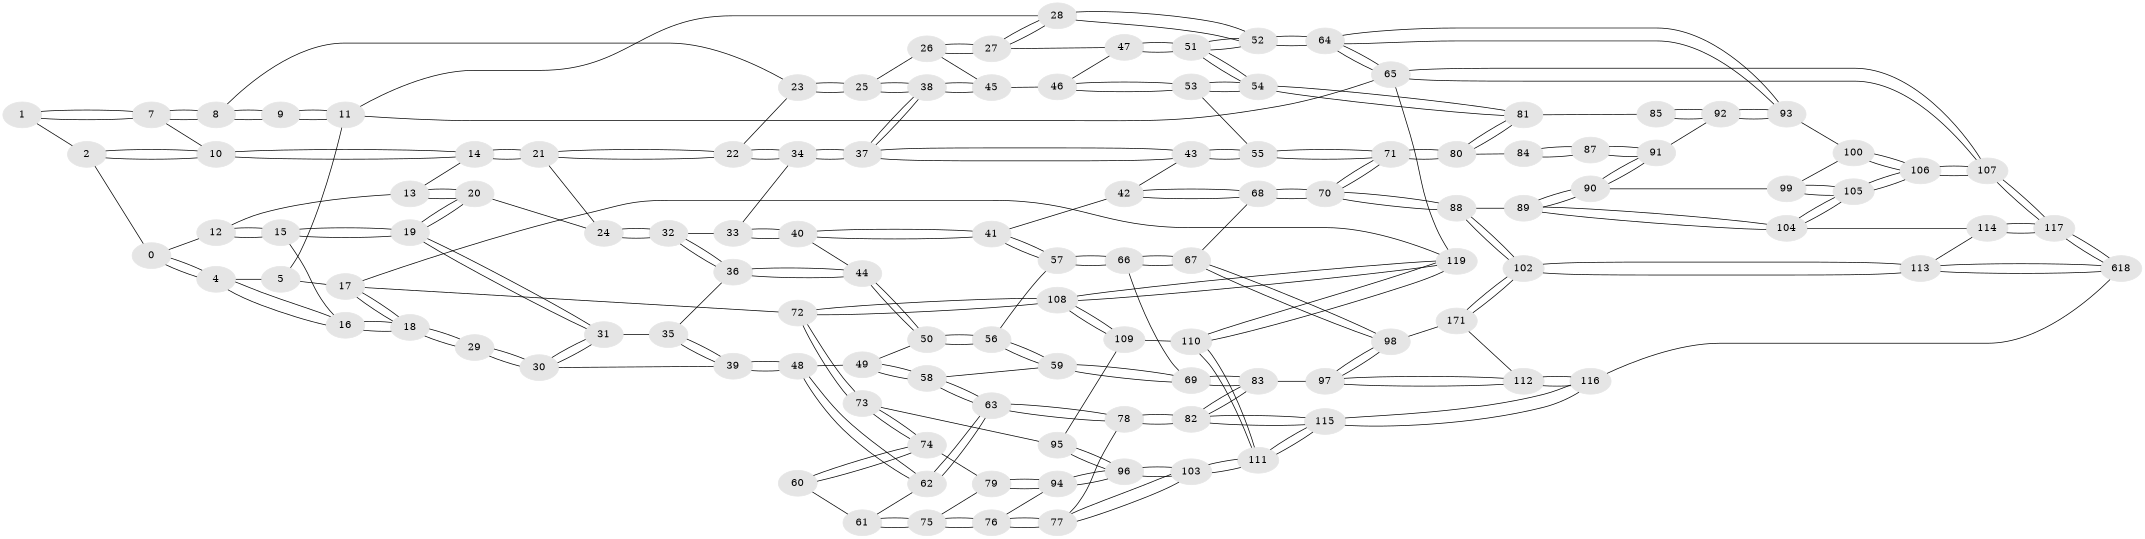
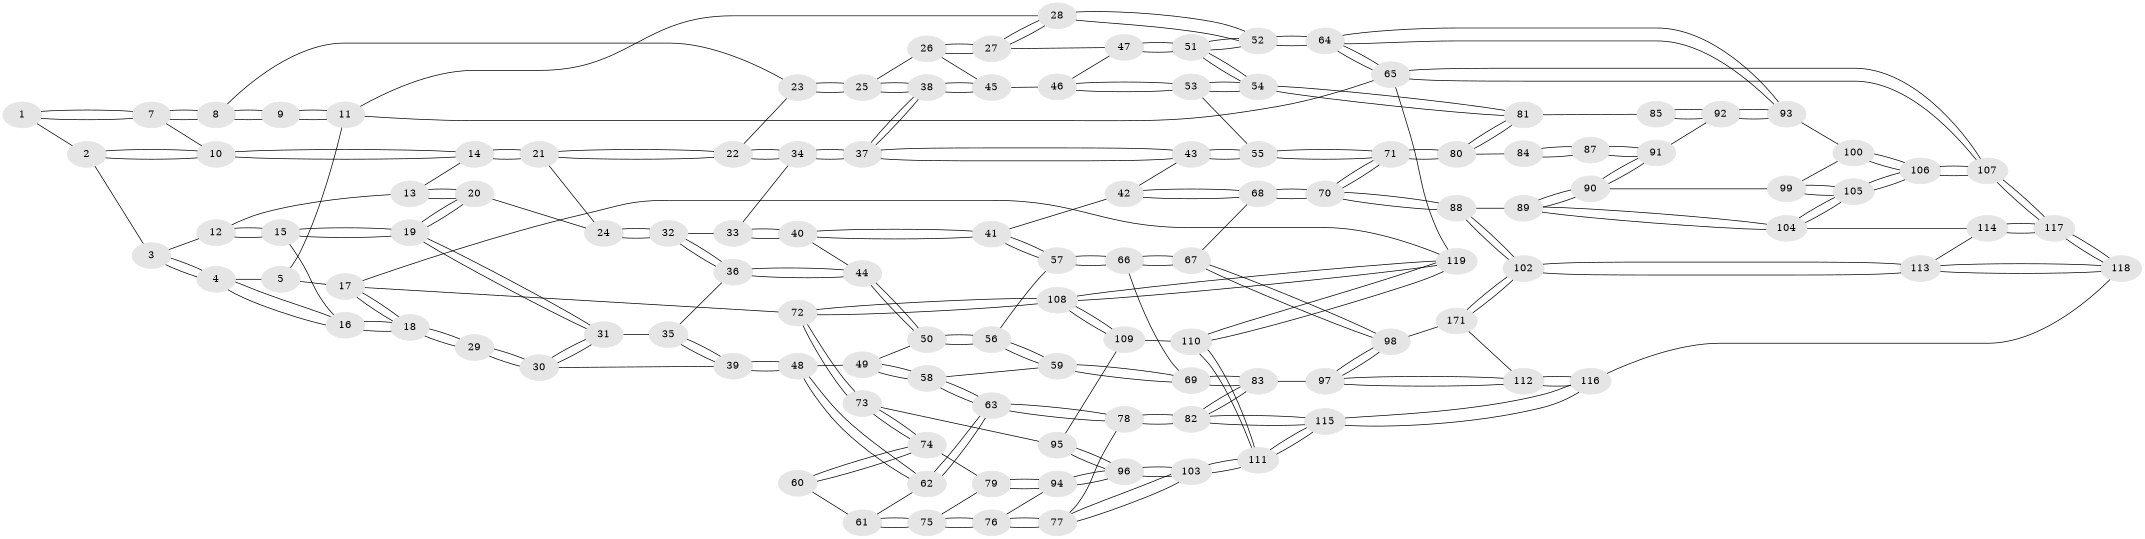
(152, 256) -> (152, 256)
(2121, 269) -> (2121, 269)
